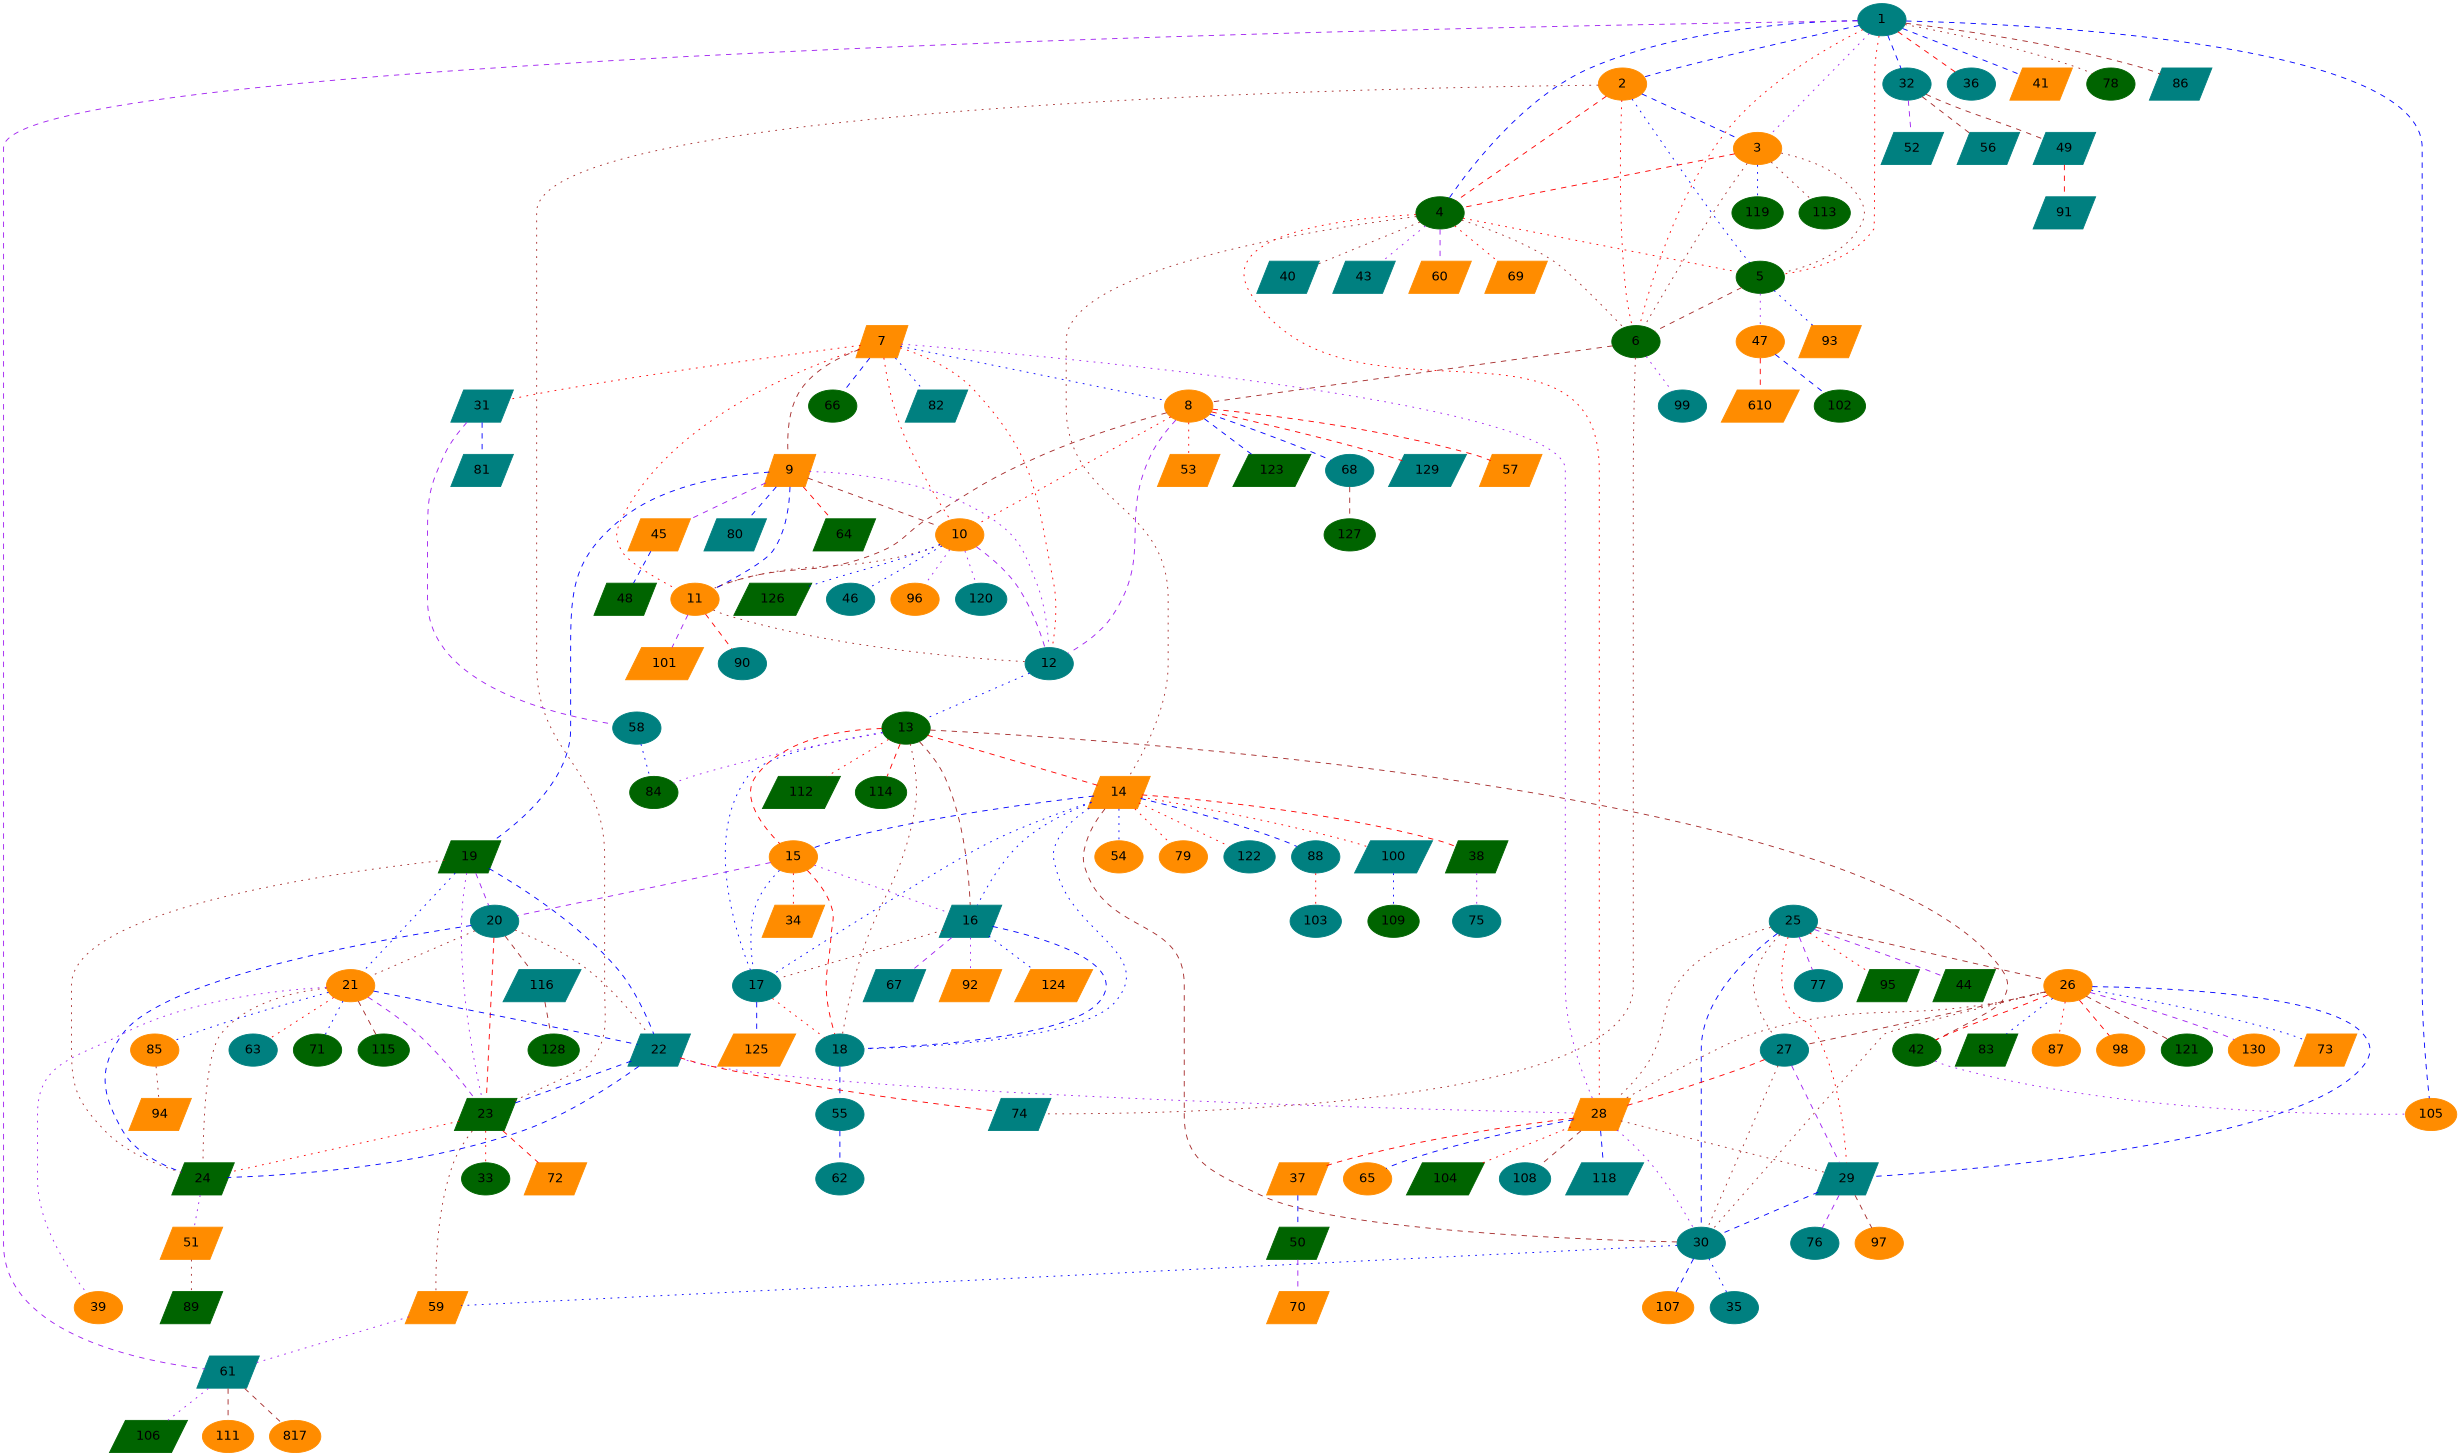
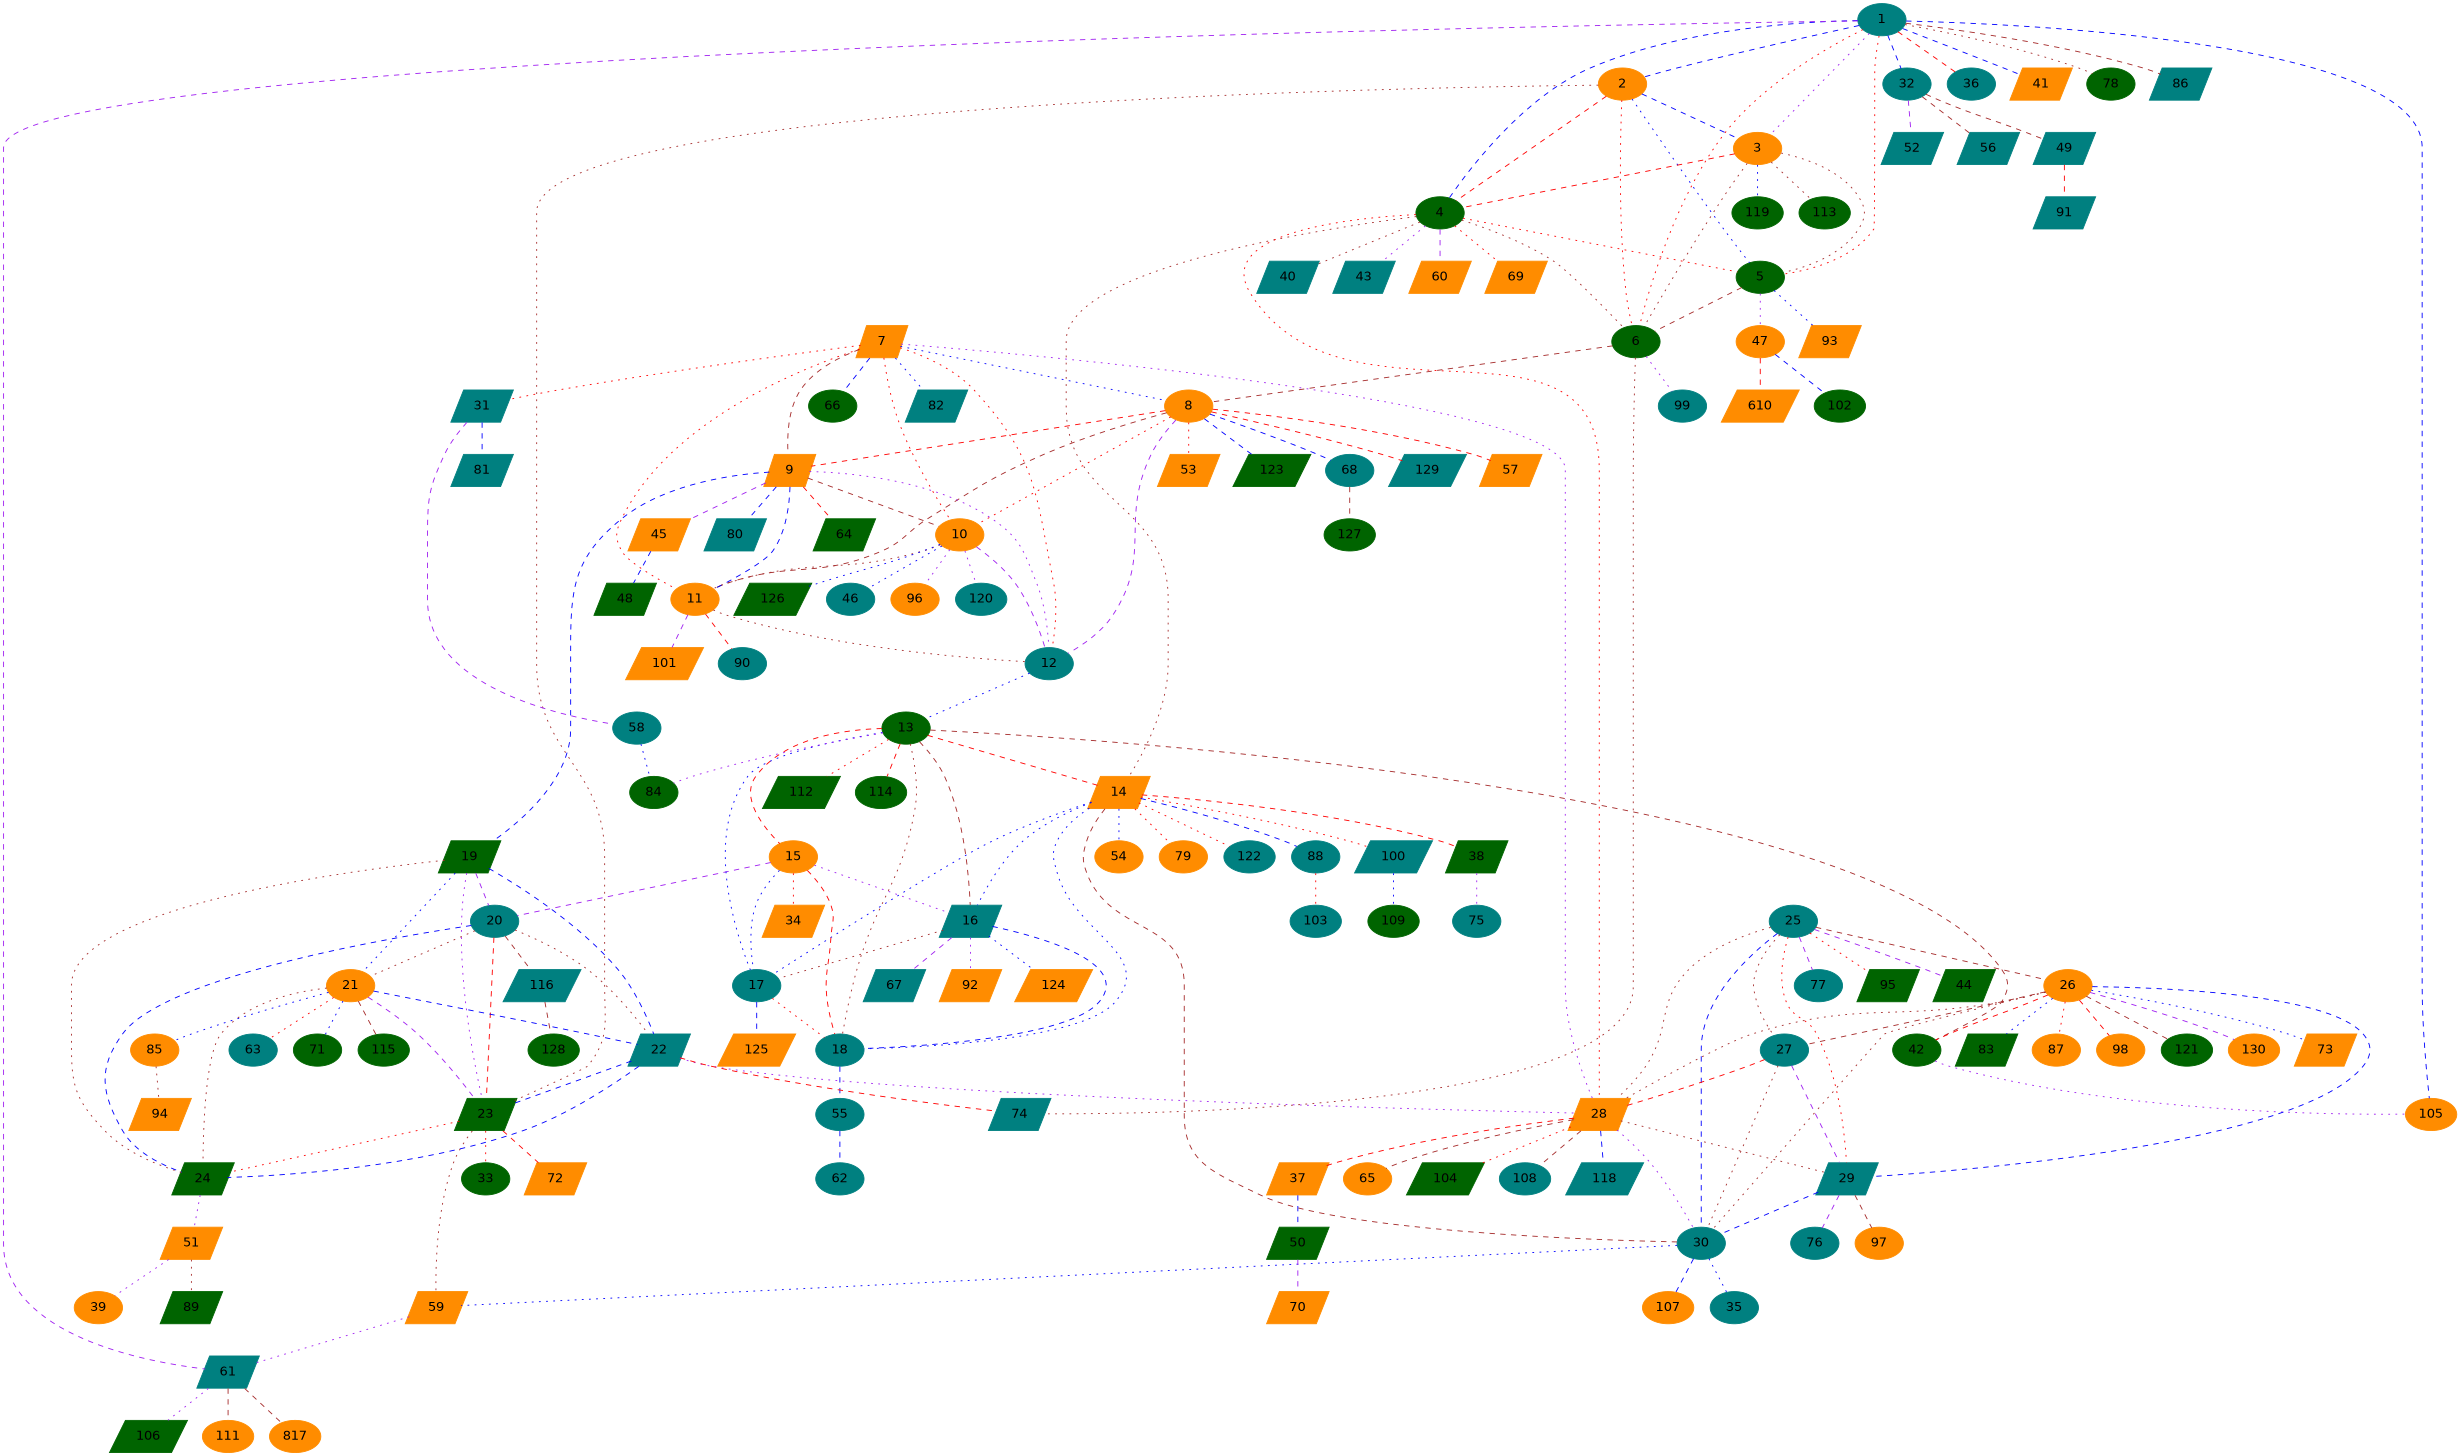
none -> (988, 438)
(946, 817) -> none
(86, 1051) -> (142, 1278)
(1479, 1140) -> (1479, 1140)
